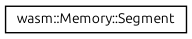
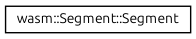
(96, 19) -> (98, 19)
